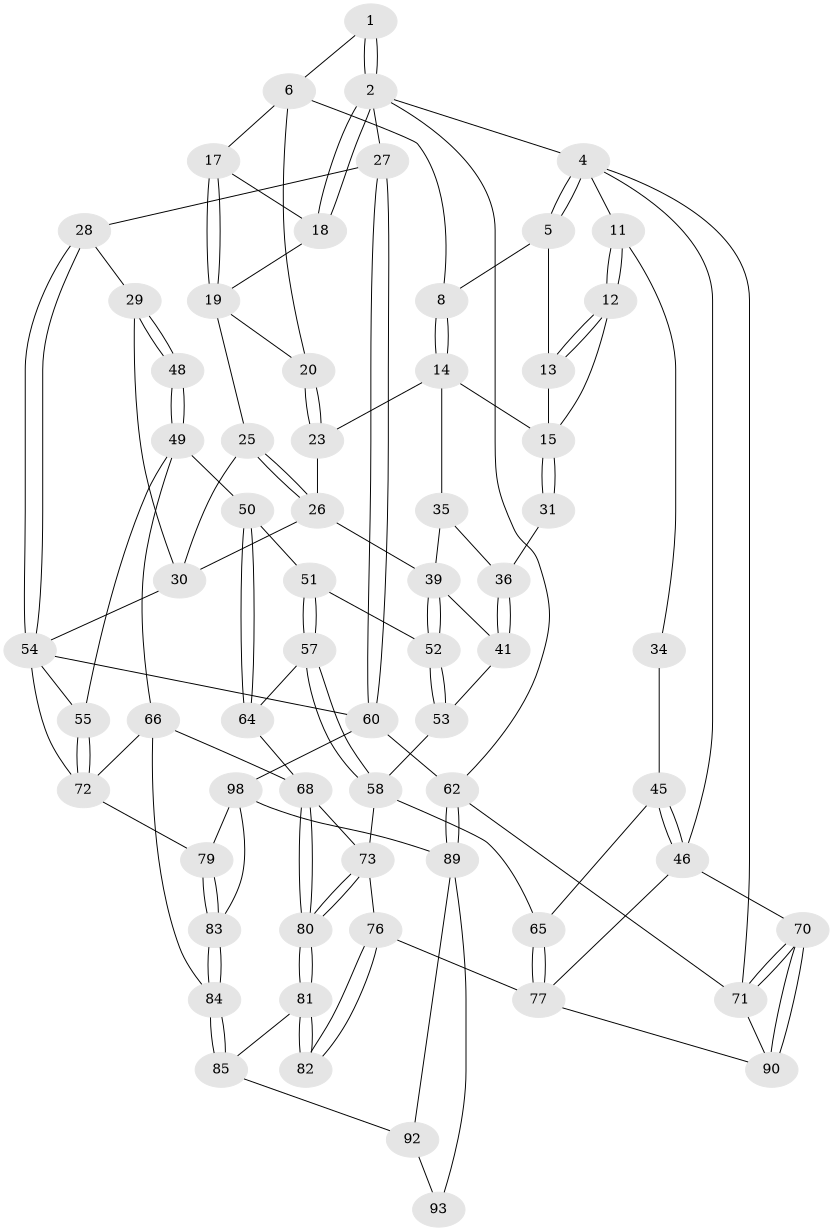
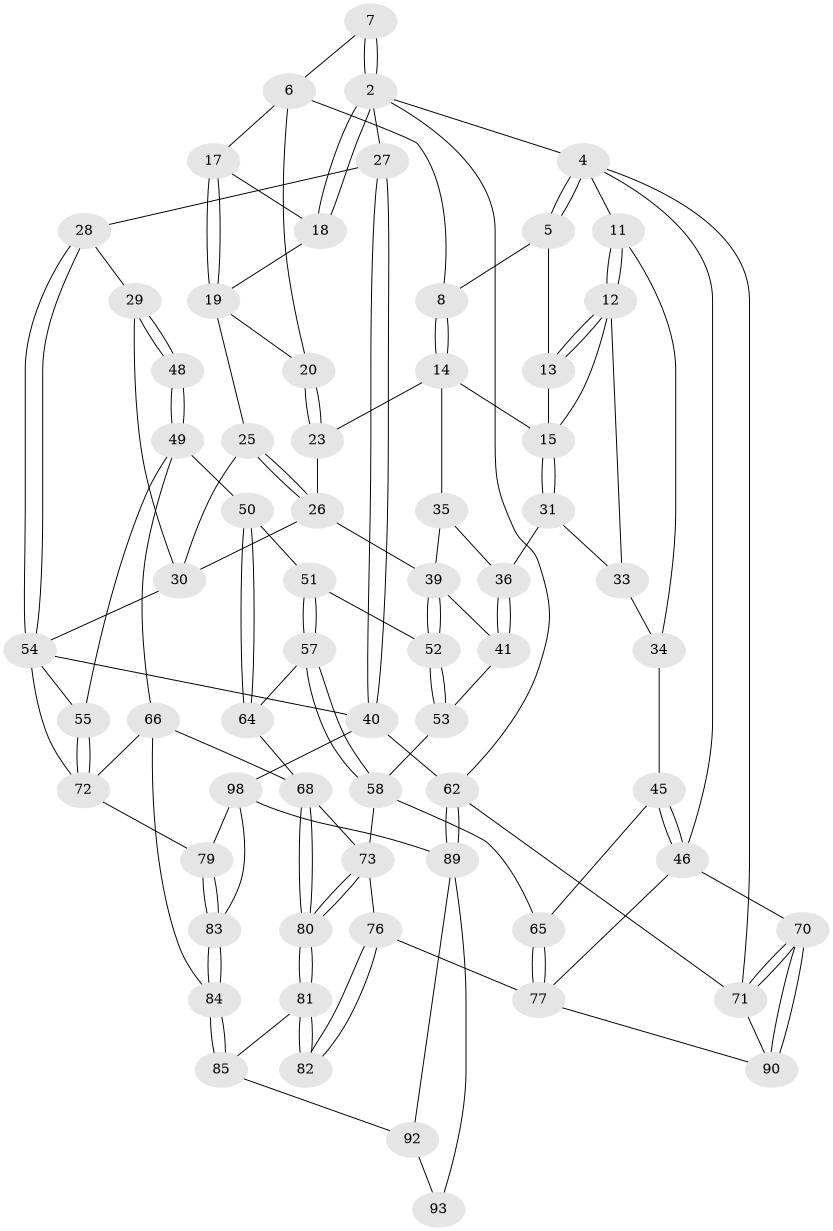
(371, 21) -> (371, 21)
none -> (622, 581)
(372, 720) -> (372, 720)
